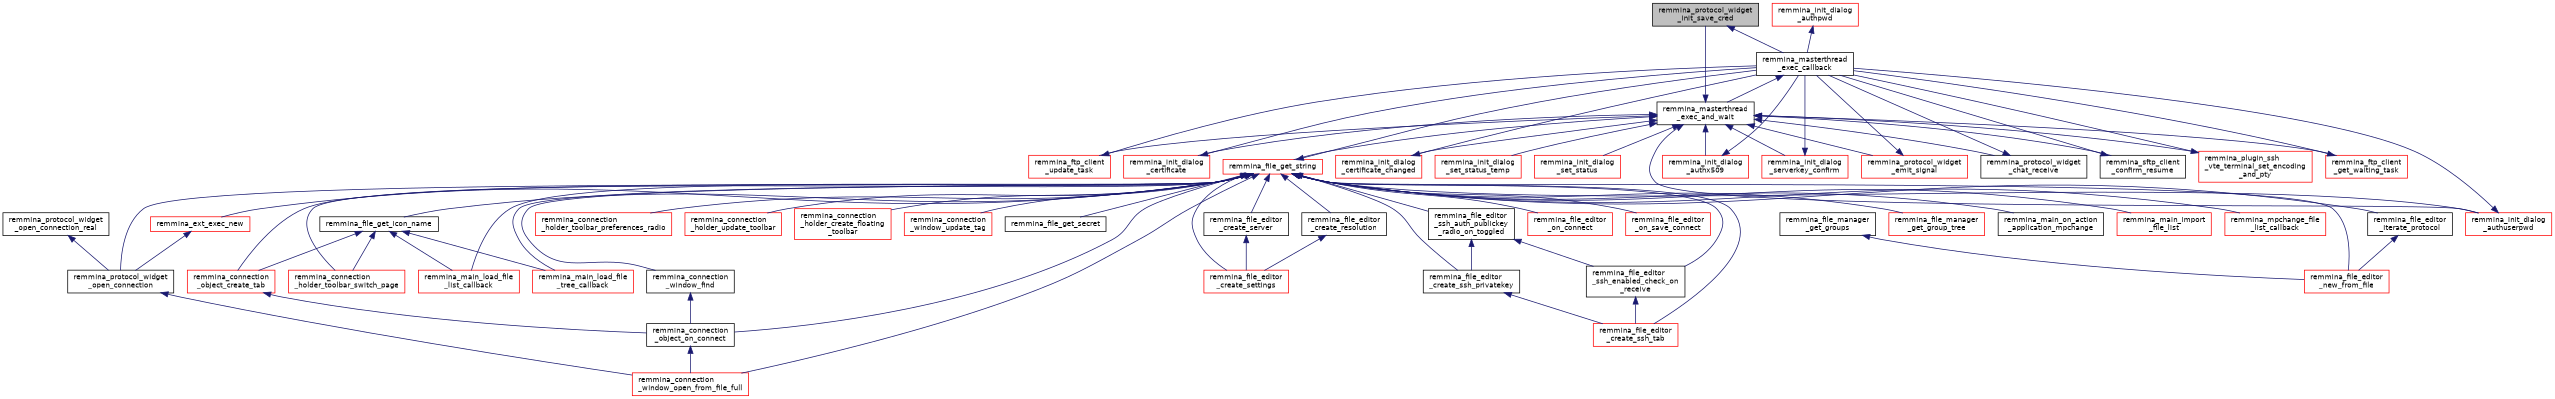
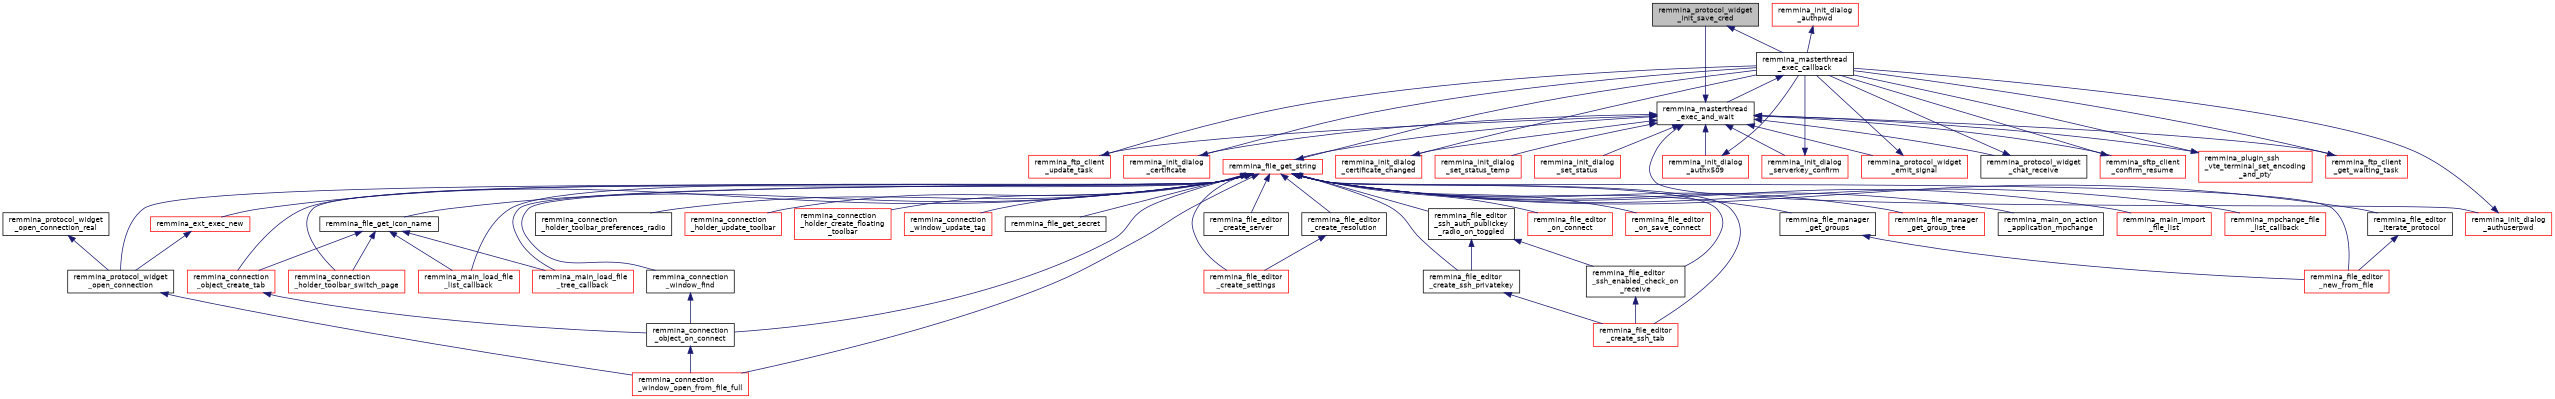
(2143, 167) -> (2143, 167)
(1889, 194) -> (1546, 196)
(604, 224) -> (604, 224)
(1246, 257) -> none
